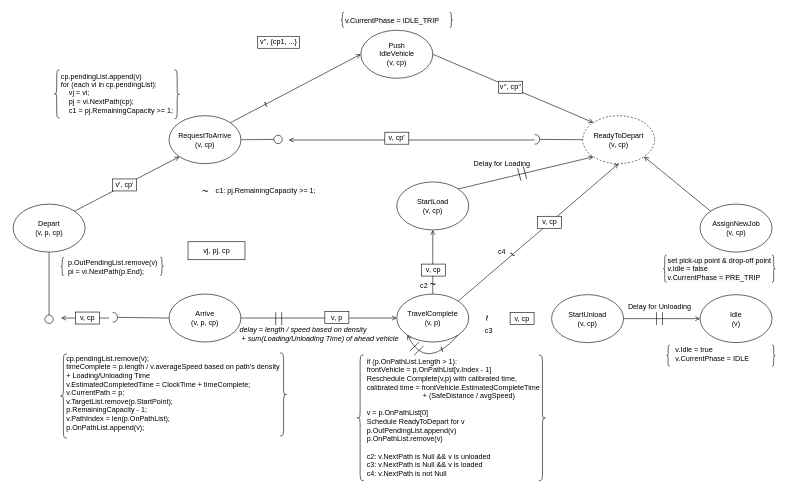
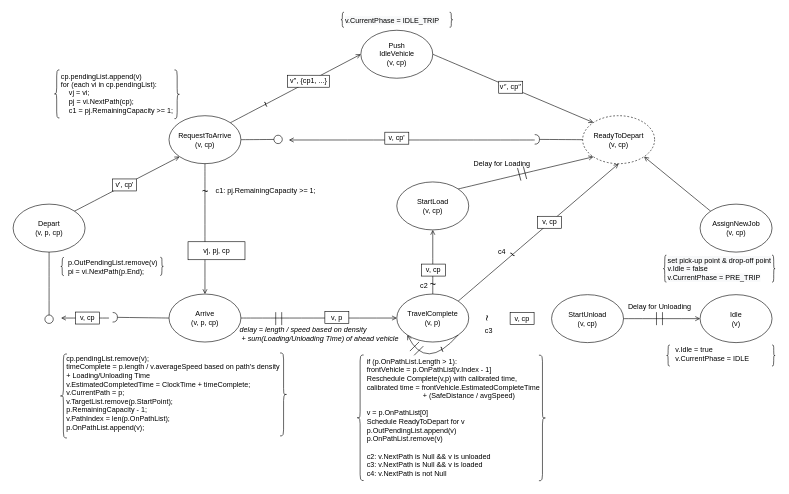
(279, 42) -> (309, 81)
none -> (205, 290)
